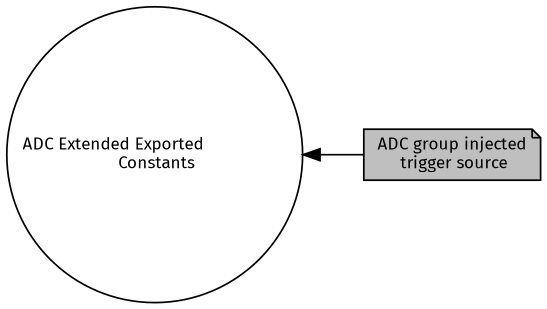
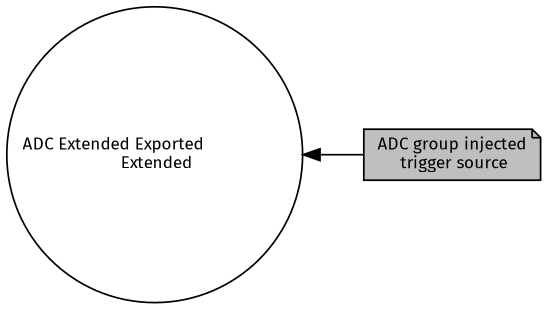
(155, 155) -> (155, 155)
